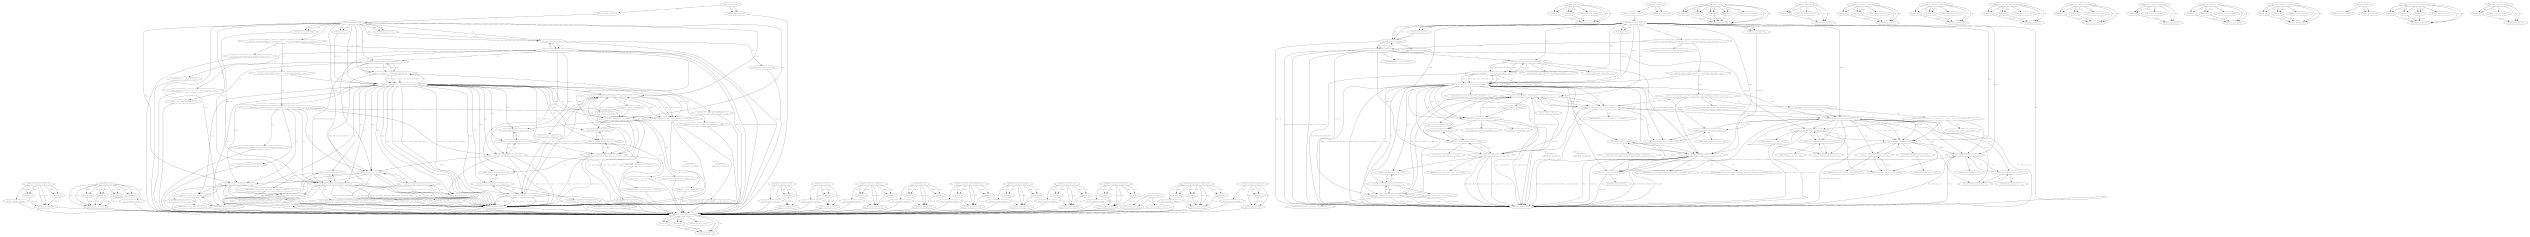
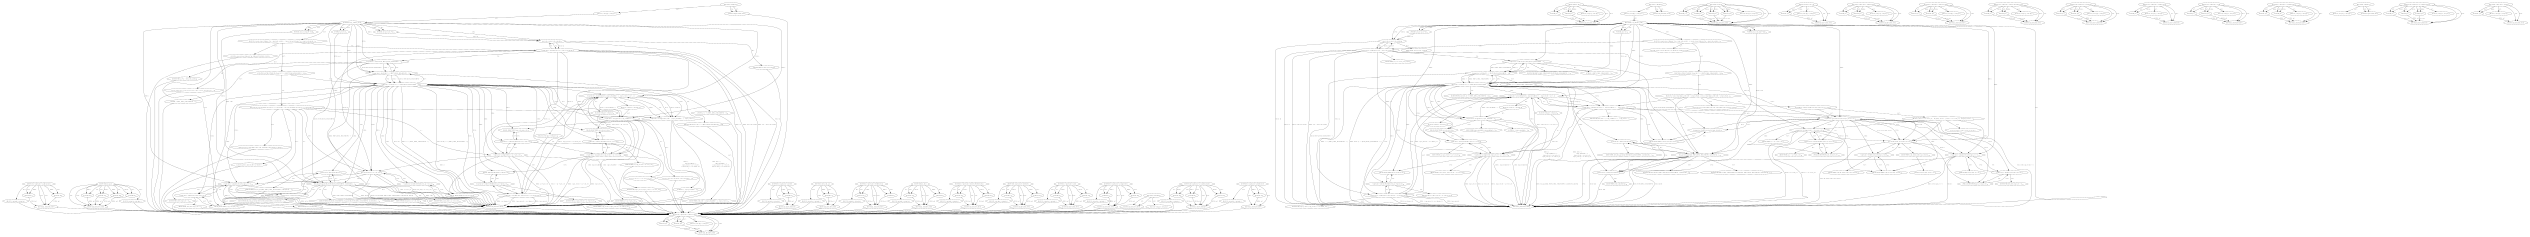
(1713, 142) -> none
